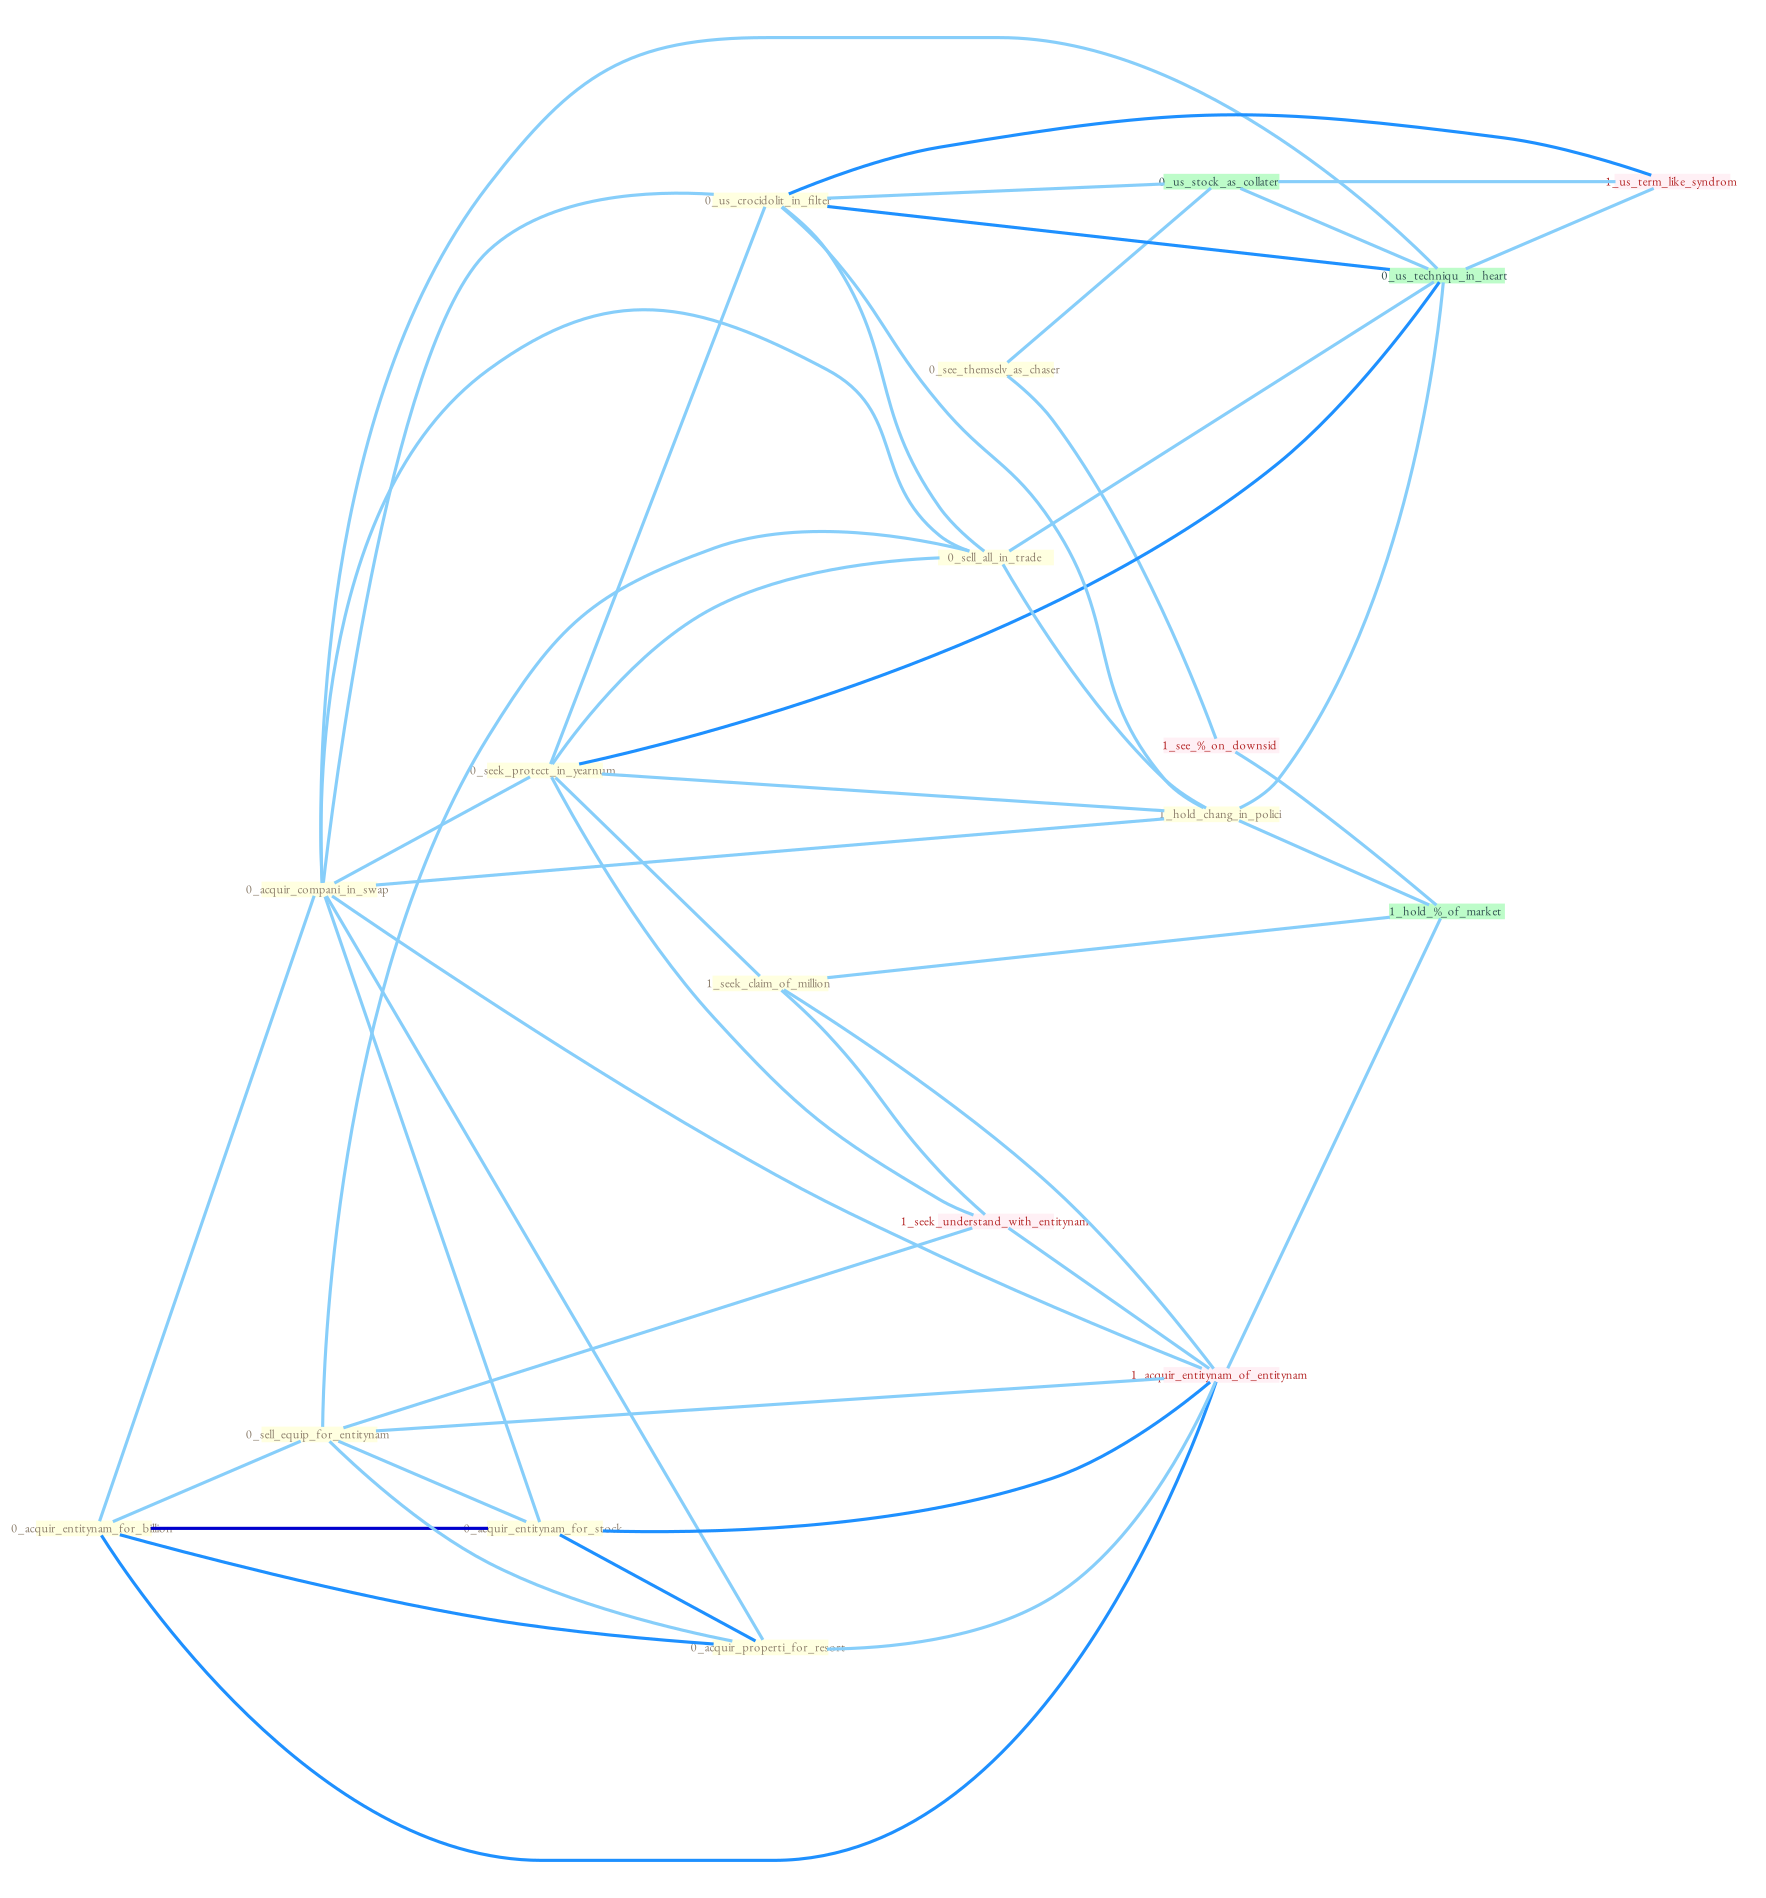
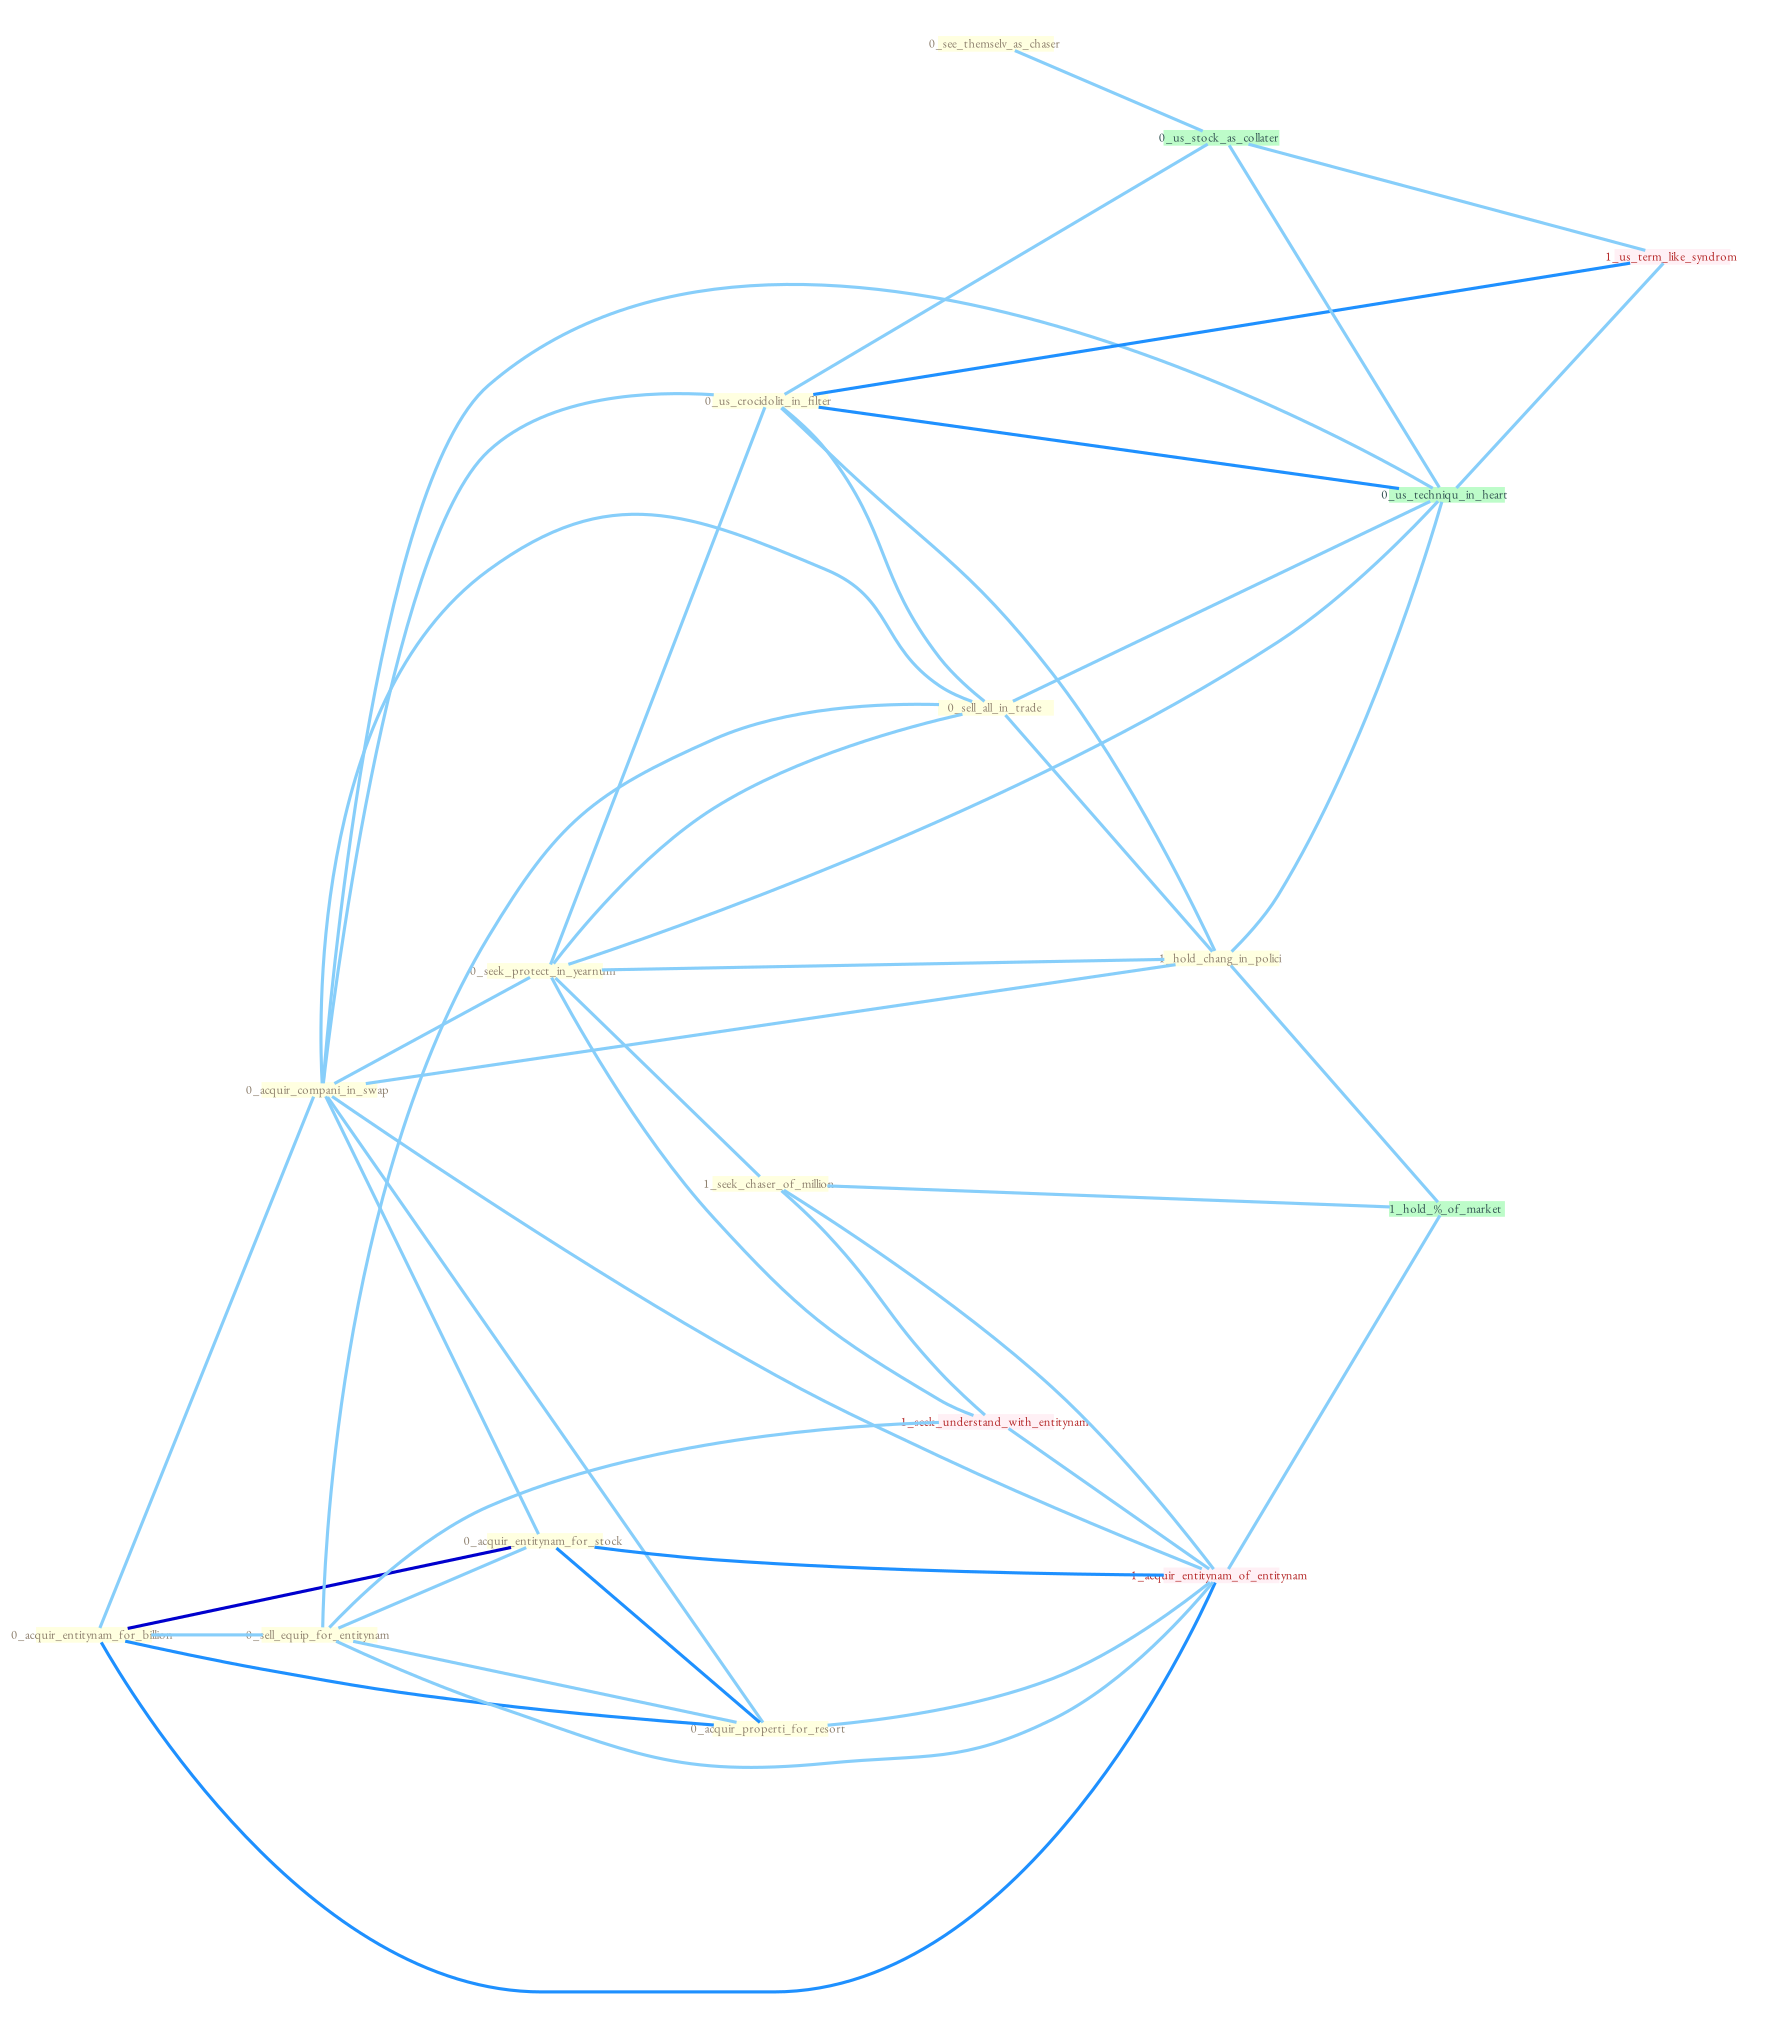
(1056, 601) -> (1029, 779)
(1221, 745) -> none
(770, 983) -> (770, 1184)
